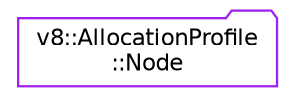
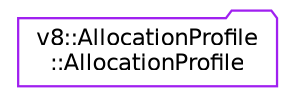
(148, 52) -> (148, 52)
